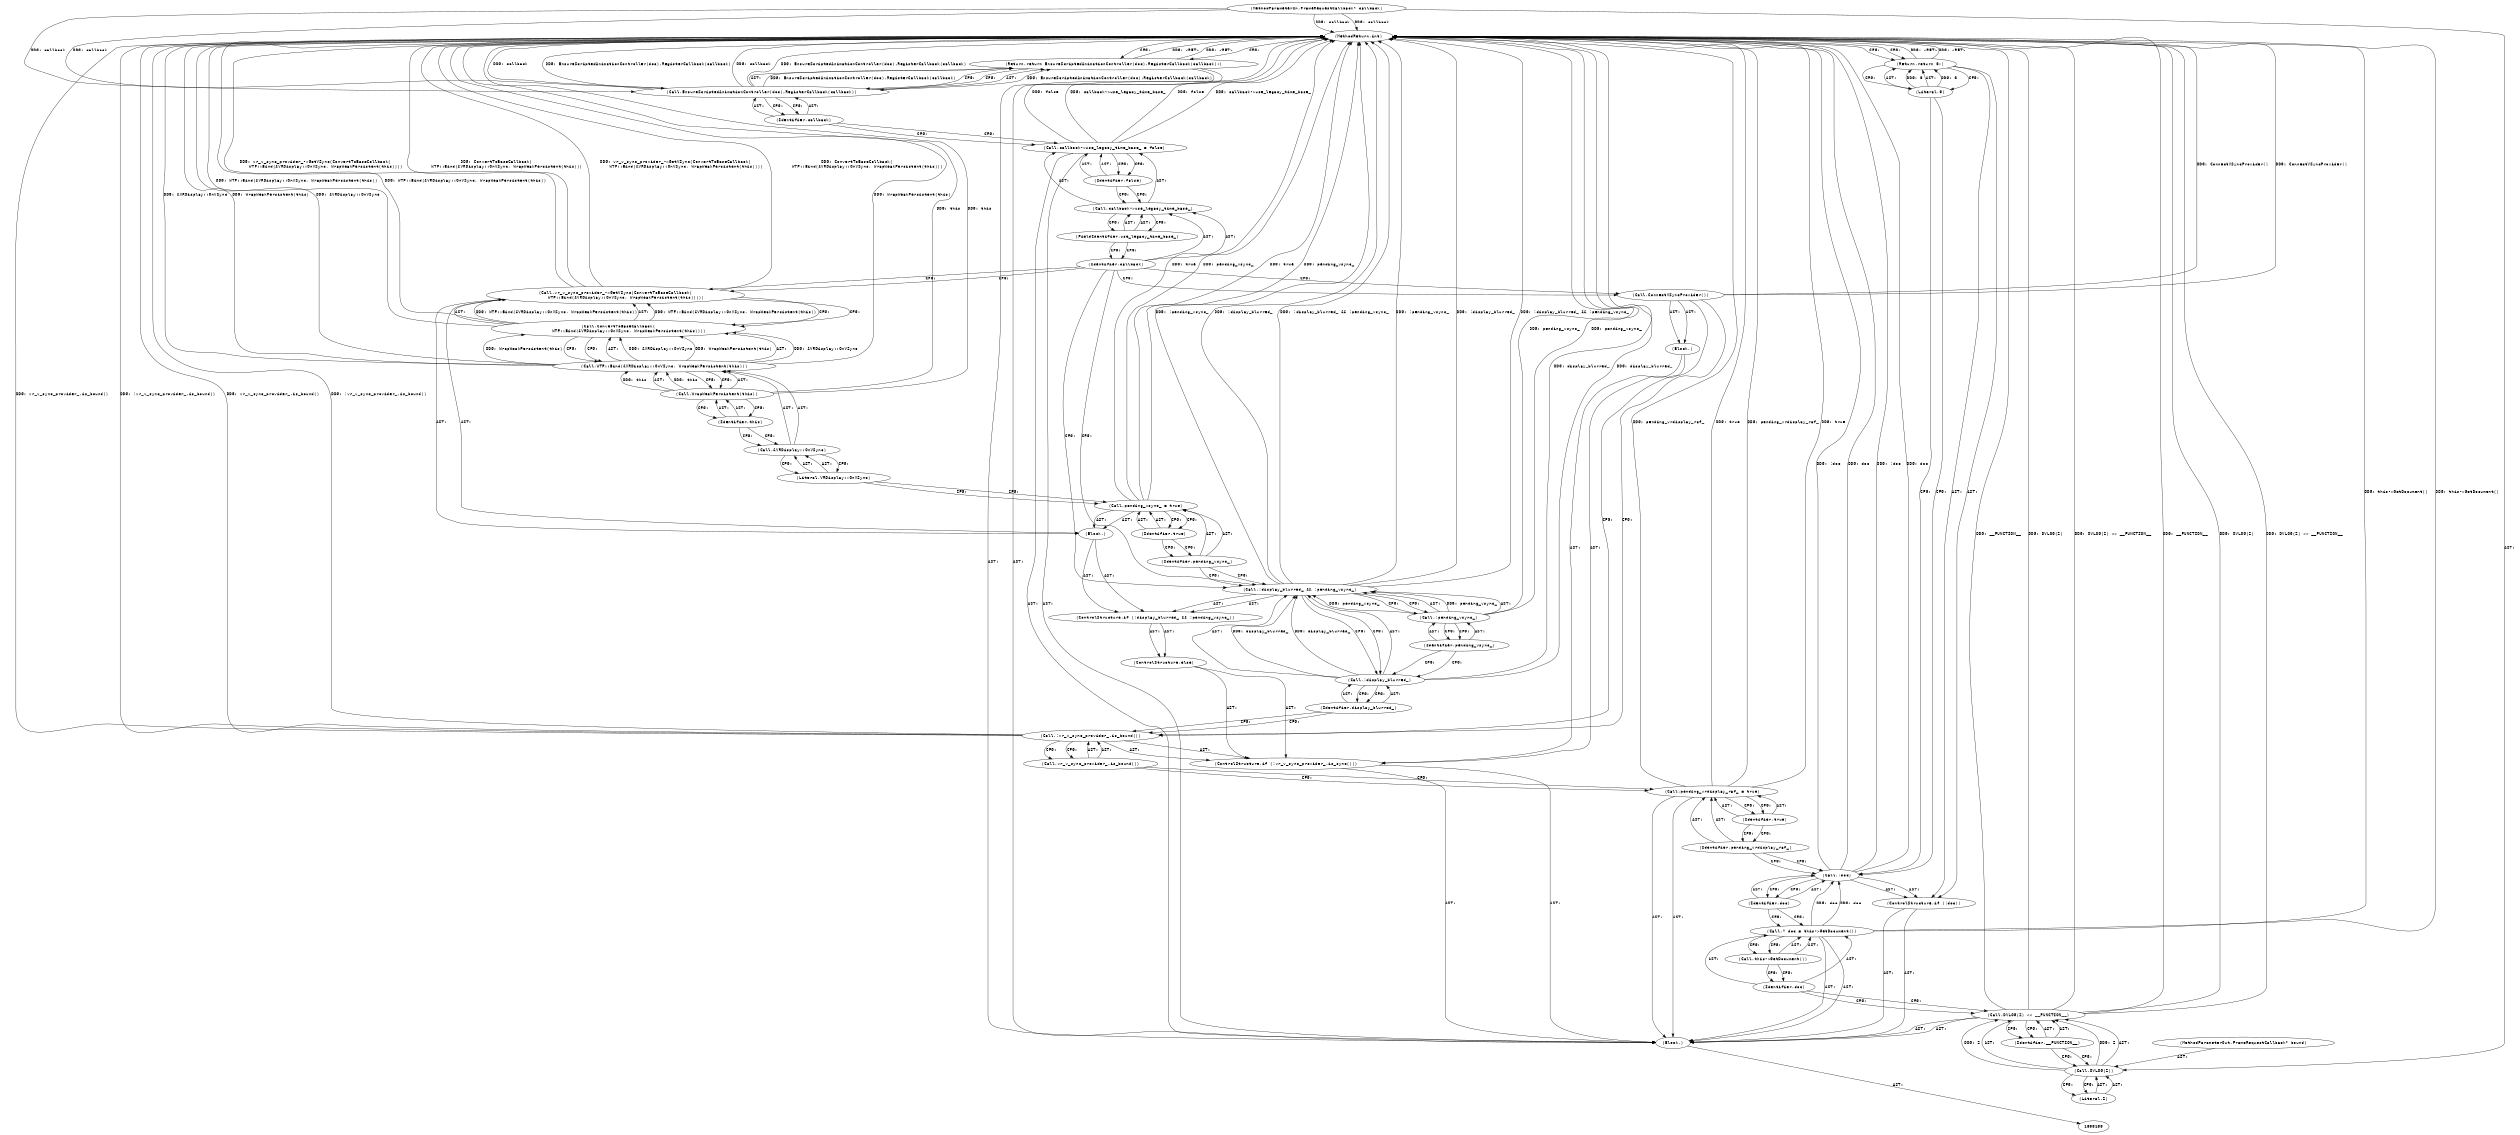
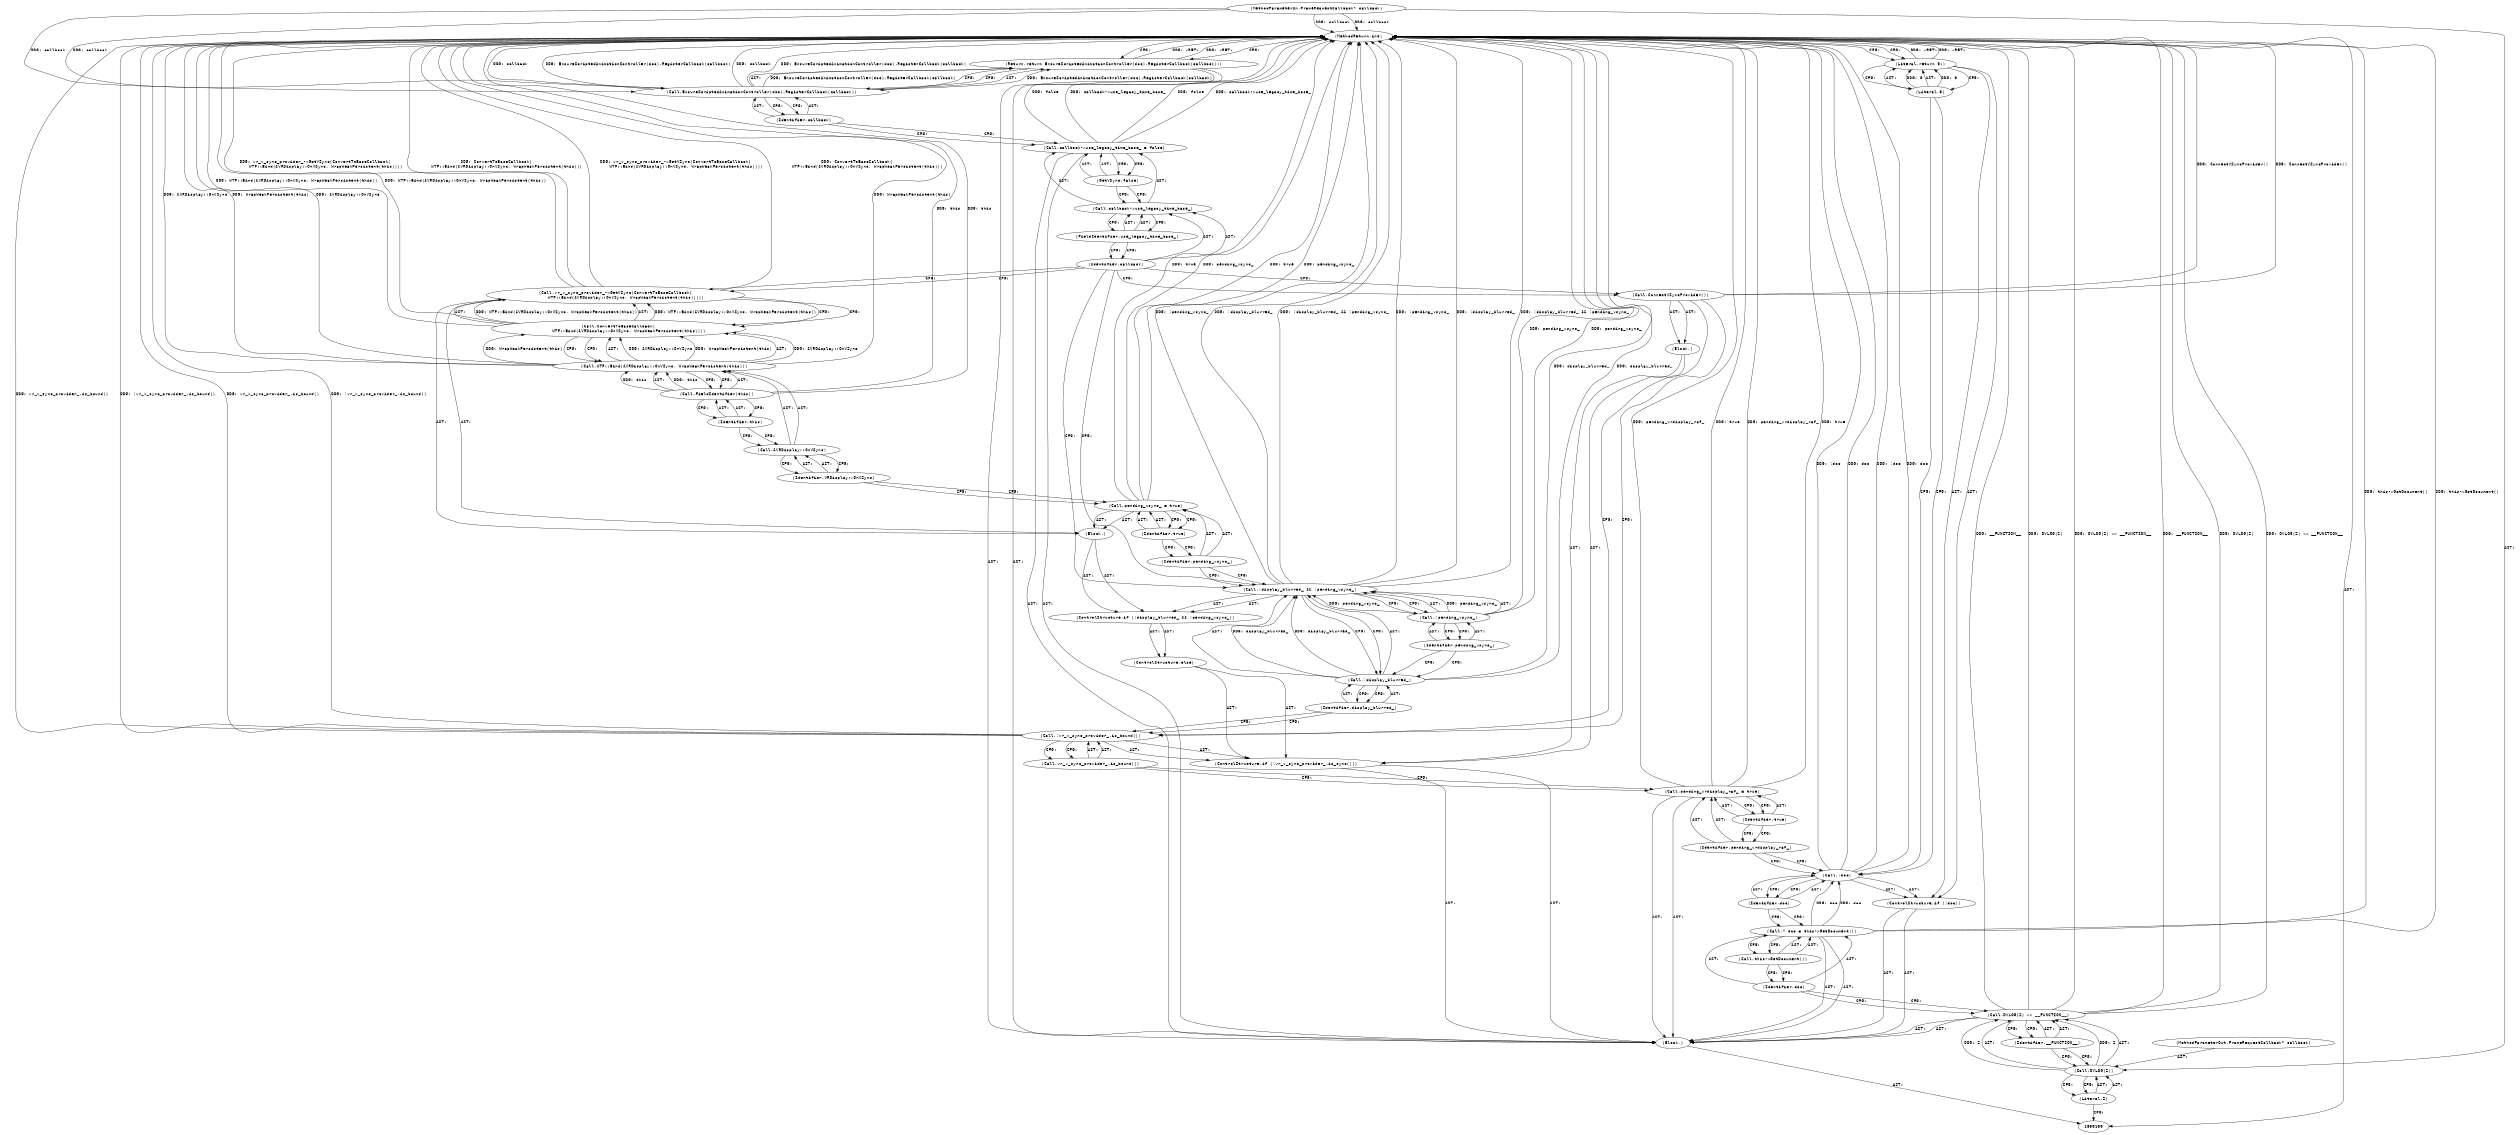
(1920, 64) -> (1920, 64)
(1118, 181) -> (1118, 181)
none -> (2352, 211)
(717, 394) -> (717, 394)
(834, 478) -> (834, 478)
(2243, 1043) -> (2243, 1043)
none -> (2094, 1111)
